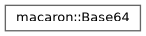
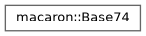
(73, 18) -> (73, 18)
